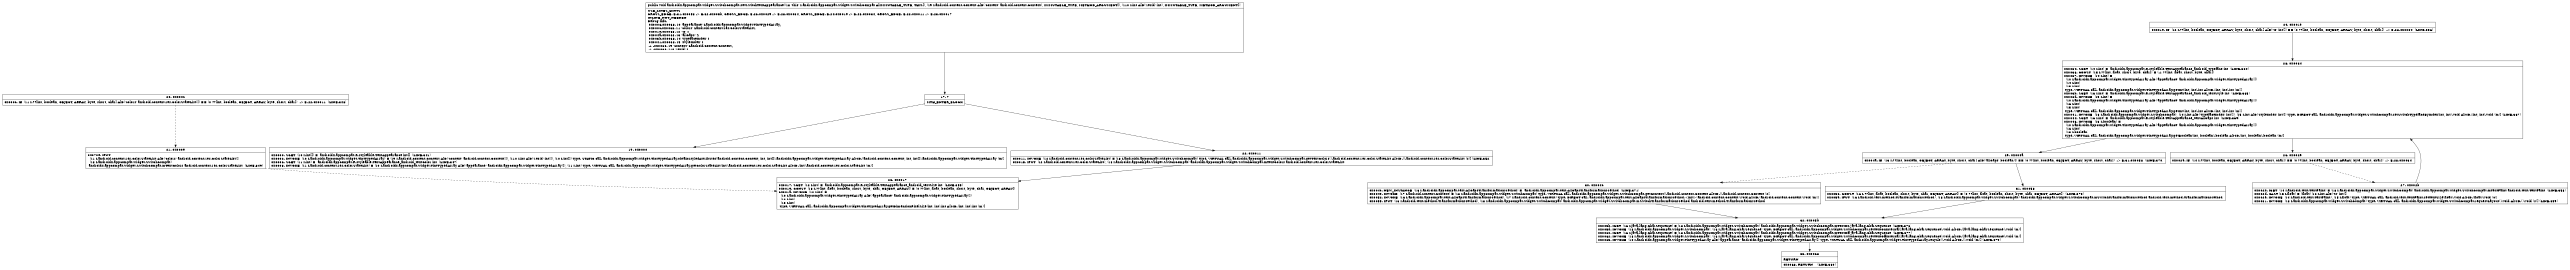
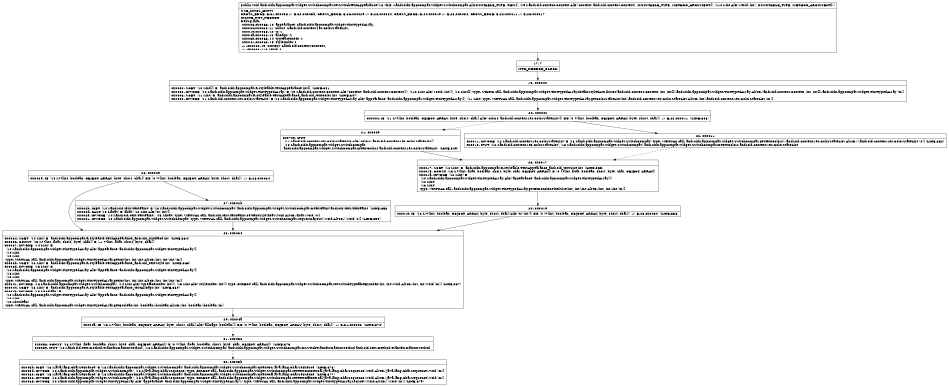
(945, 102) -> (538, 69)
none -> (538, 105)
(1089, 127) -> (614, 127)
(2293, 144) -> (81, 195)
(1101, 173) -> (644, 154)
(2341, 173) -> (185, 190)
(2019, 174) -> (233, 331)
(520, 183) -> (440, 155)
(804, 192) -> (444, 175)
(1594, 193) -> none
none -> (538, 198)
(1934, 209) -> (233, 354)
(1810, 260) -> none
